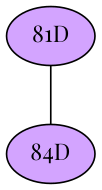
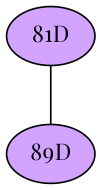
(51, 154) -> (51, 154)
